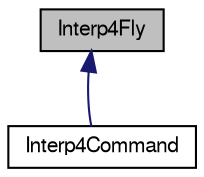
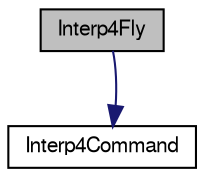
(88, 99) -> (116, 78)
